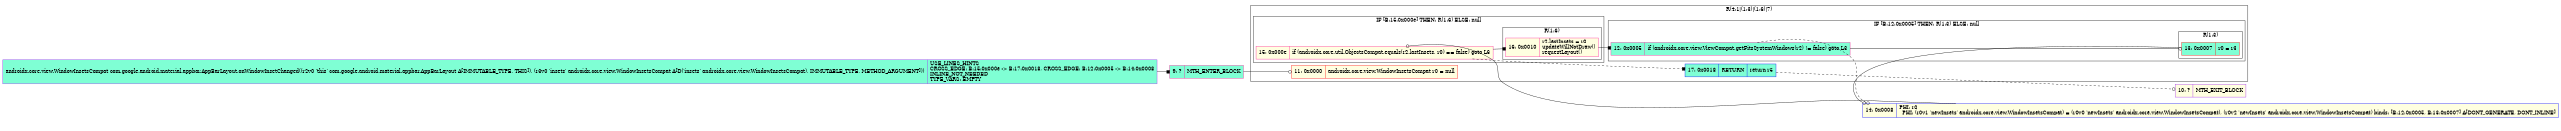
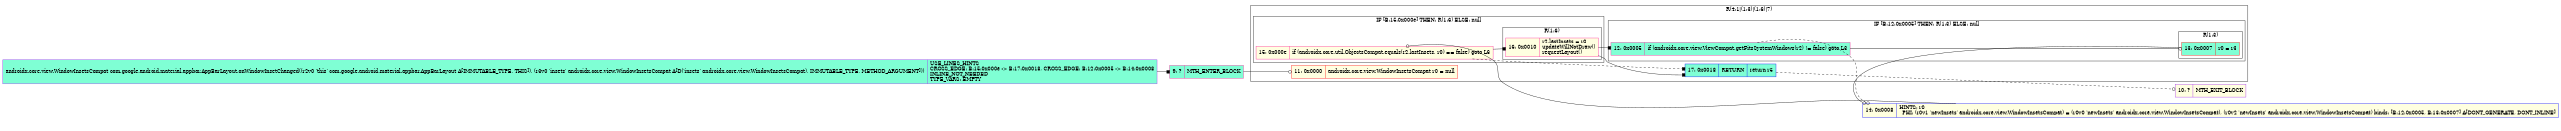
none -> (1638, 71)
(1909, 108) -> (1913, 108)
